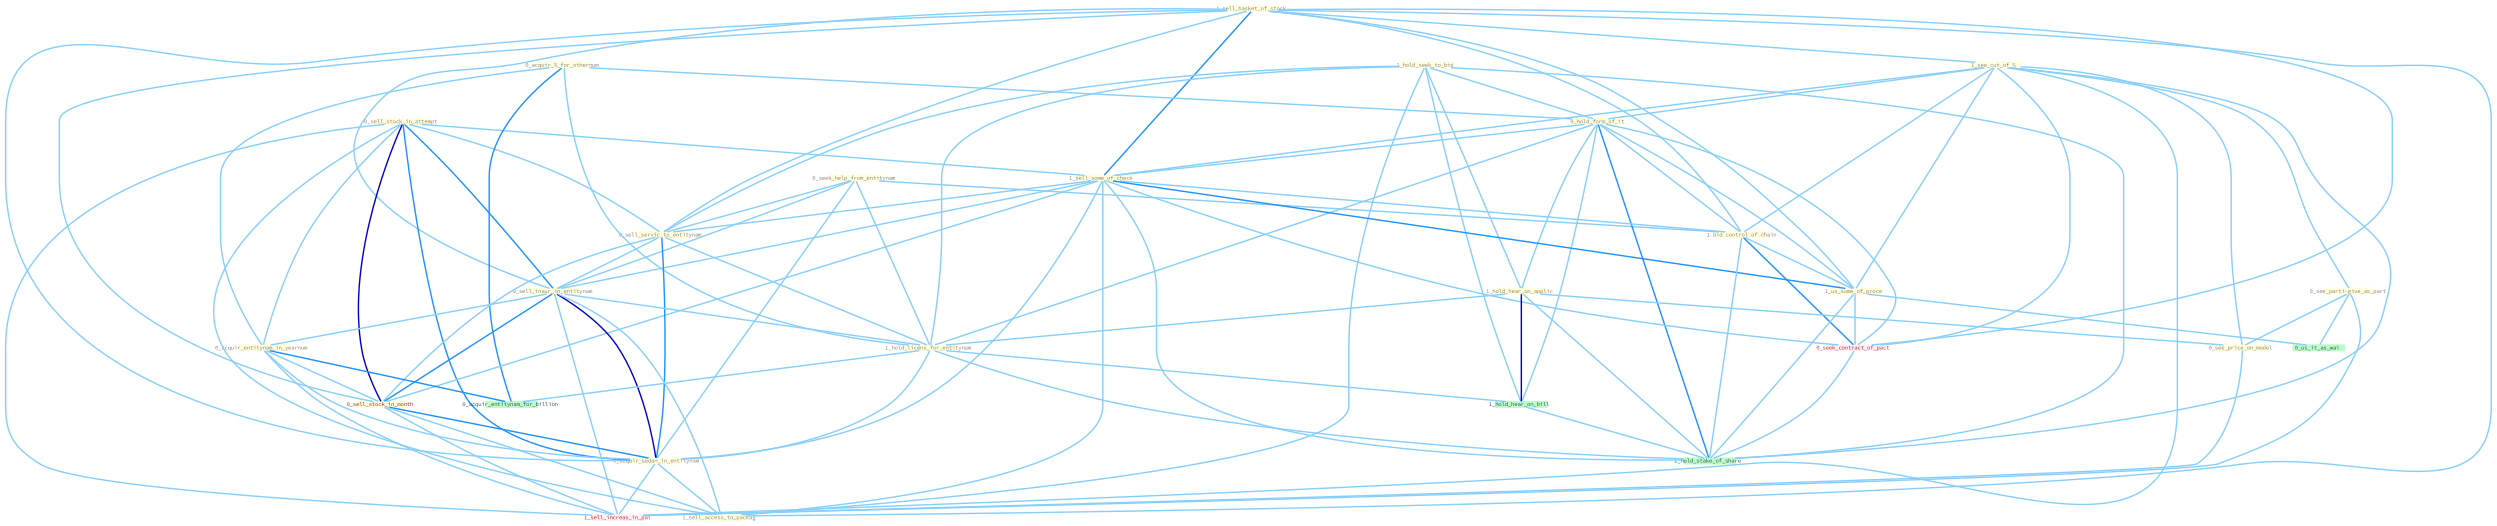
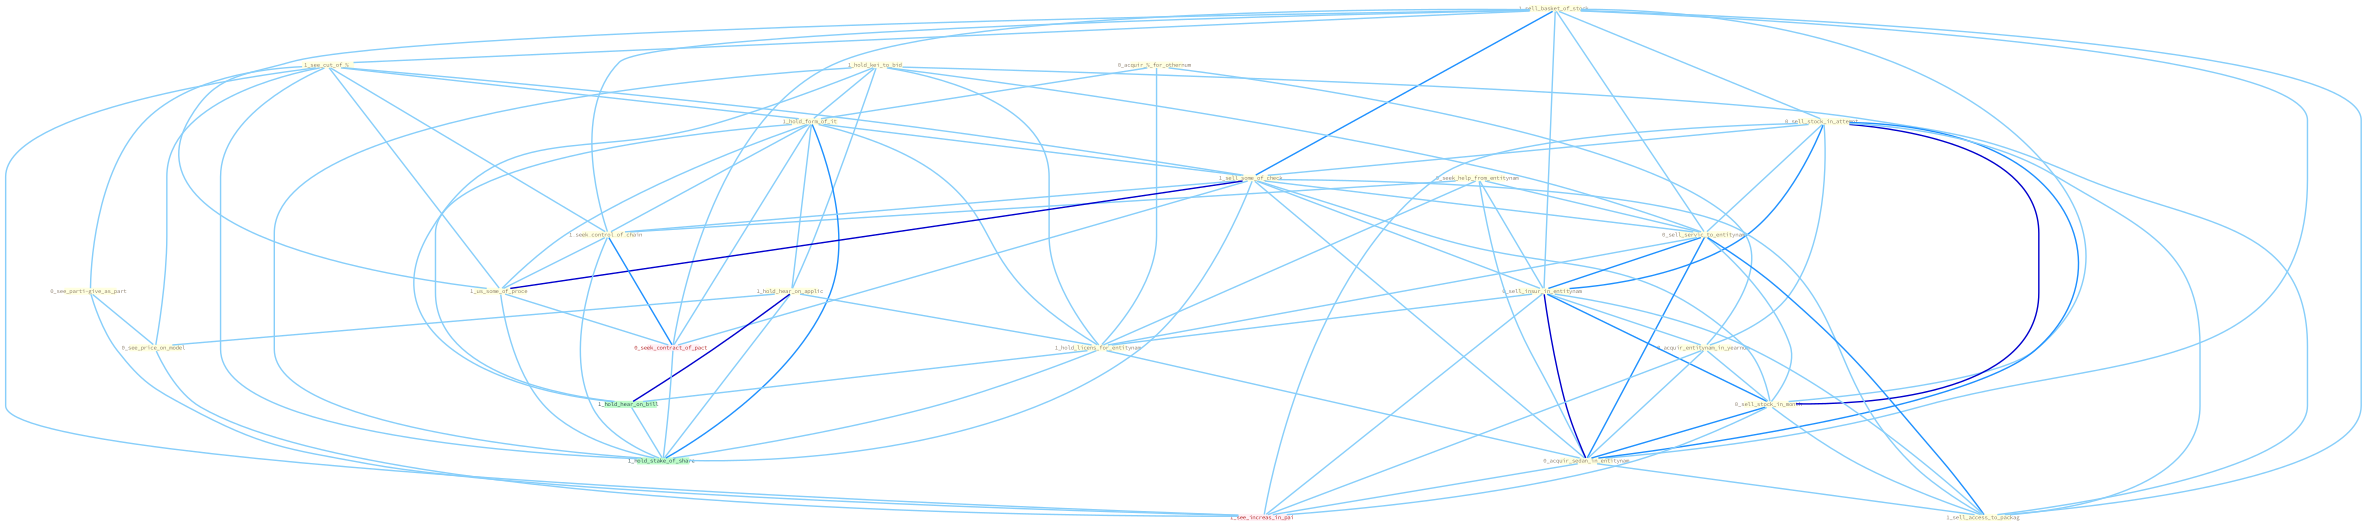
(1425, 65) -> (877, 65)
none -> (1690, 65)
(1598, 122) -> (812, 122)
(1479, 235) -> (876, 235)
(1742, 235) -> (608, 235)
(618, 258) -> (1625, 263)
(2066, 258) -> none
(2319, 348) -> none
none -> (1858, 364)
(382, 404) -> (1770, 404)
(512, 404) -> none
(618, 517) -> (1264, 517)
